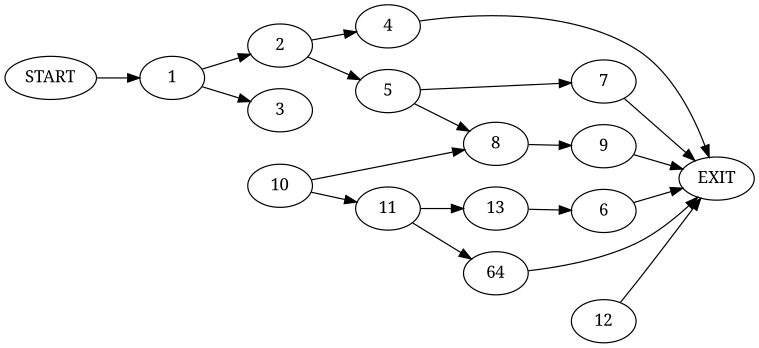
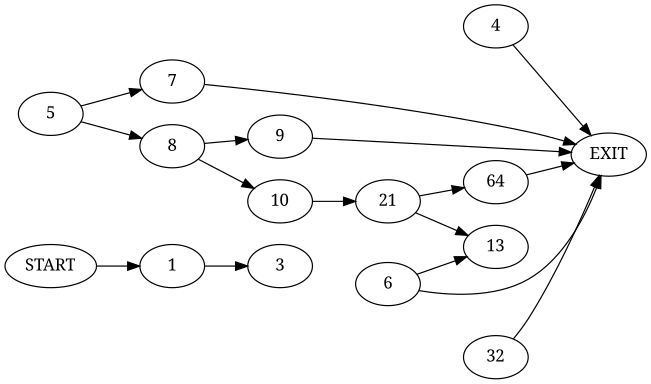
(280, 46) -> none
(382, 166) -> (221, 171)
(388, 209) -> (388, 201)
(544, 210) -> (436, 268)
(604, 321) -> (496, 357)
